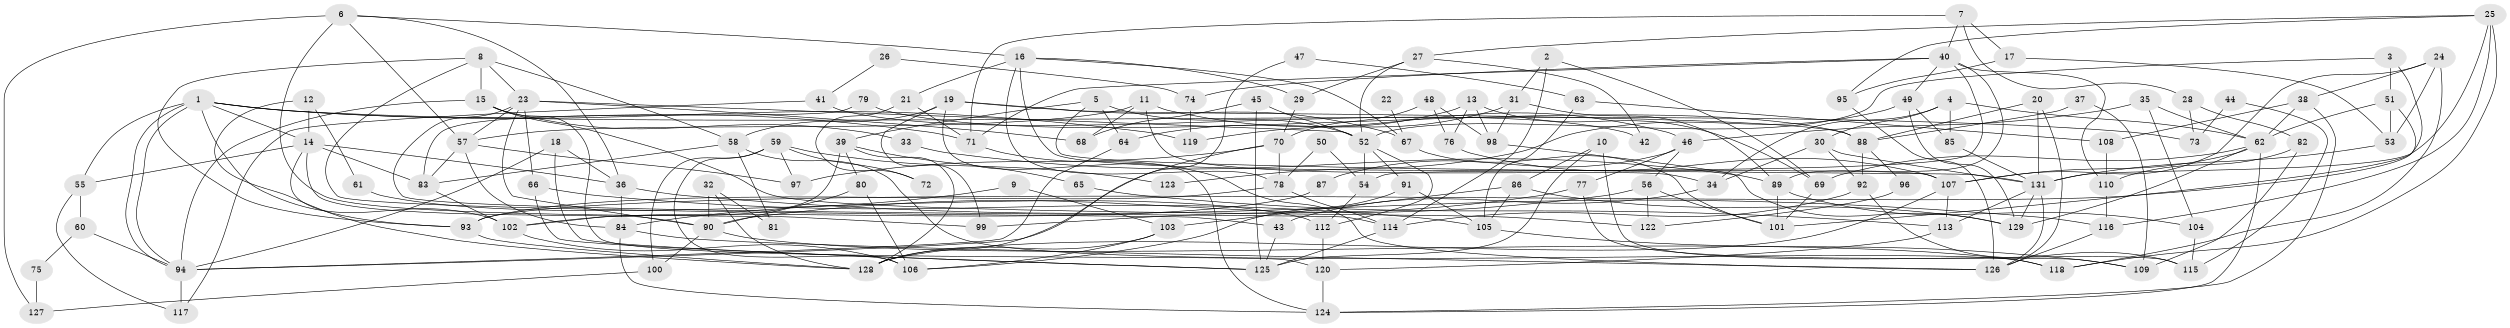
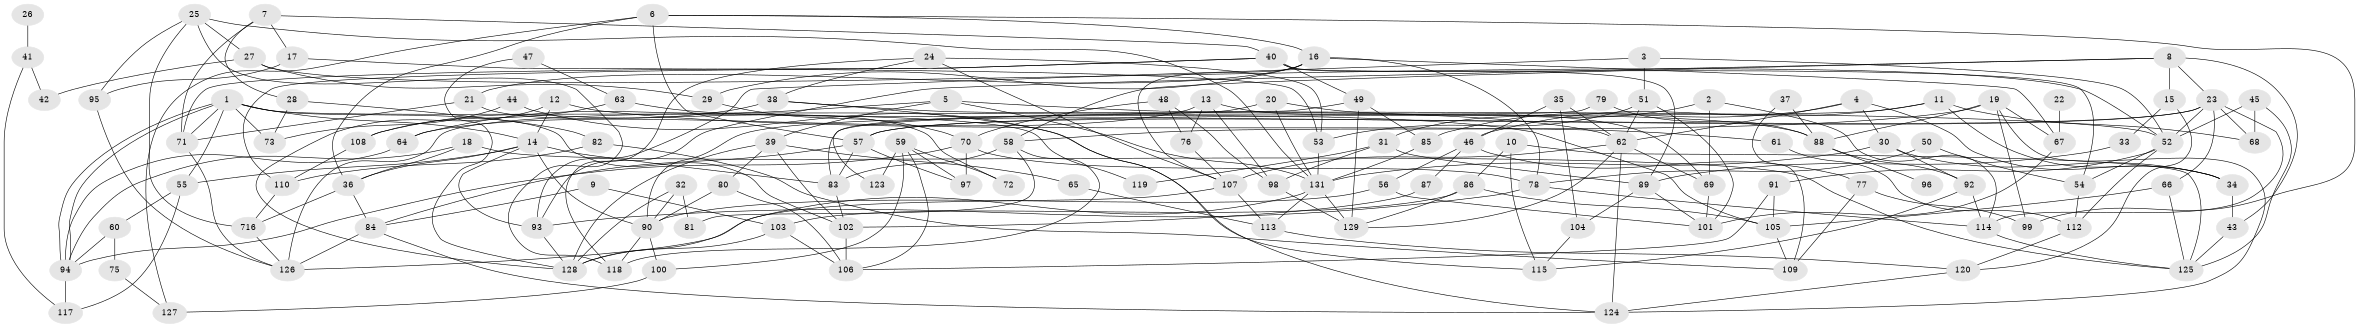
(1190, 100) -> none
(293, 124) -> none
(1648, 228) -> none
(2106, 228) -> (248, 228)
